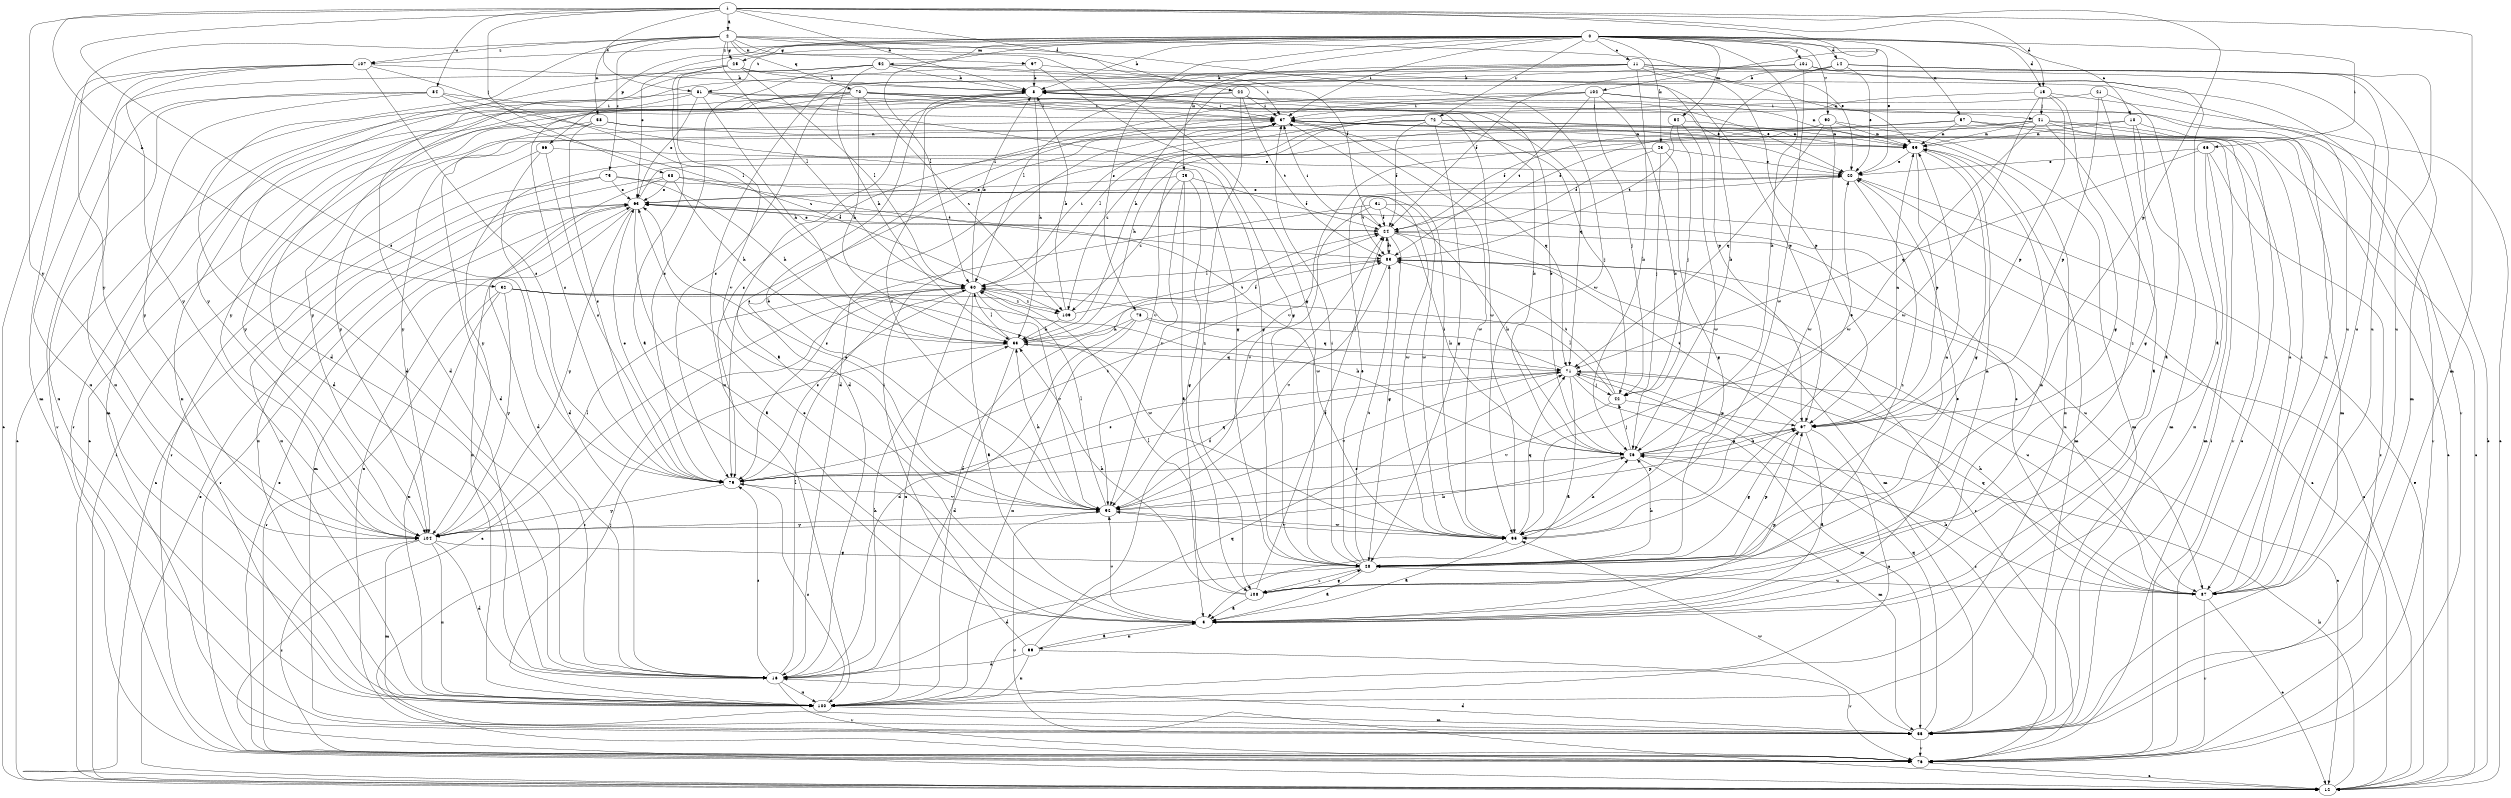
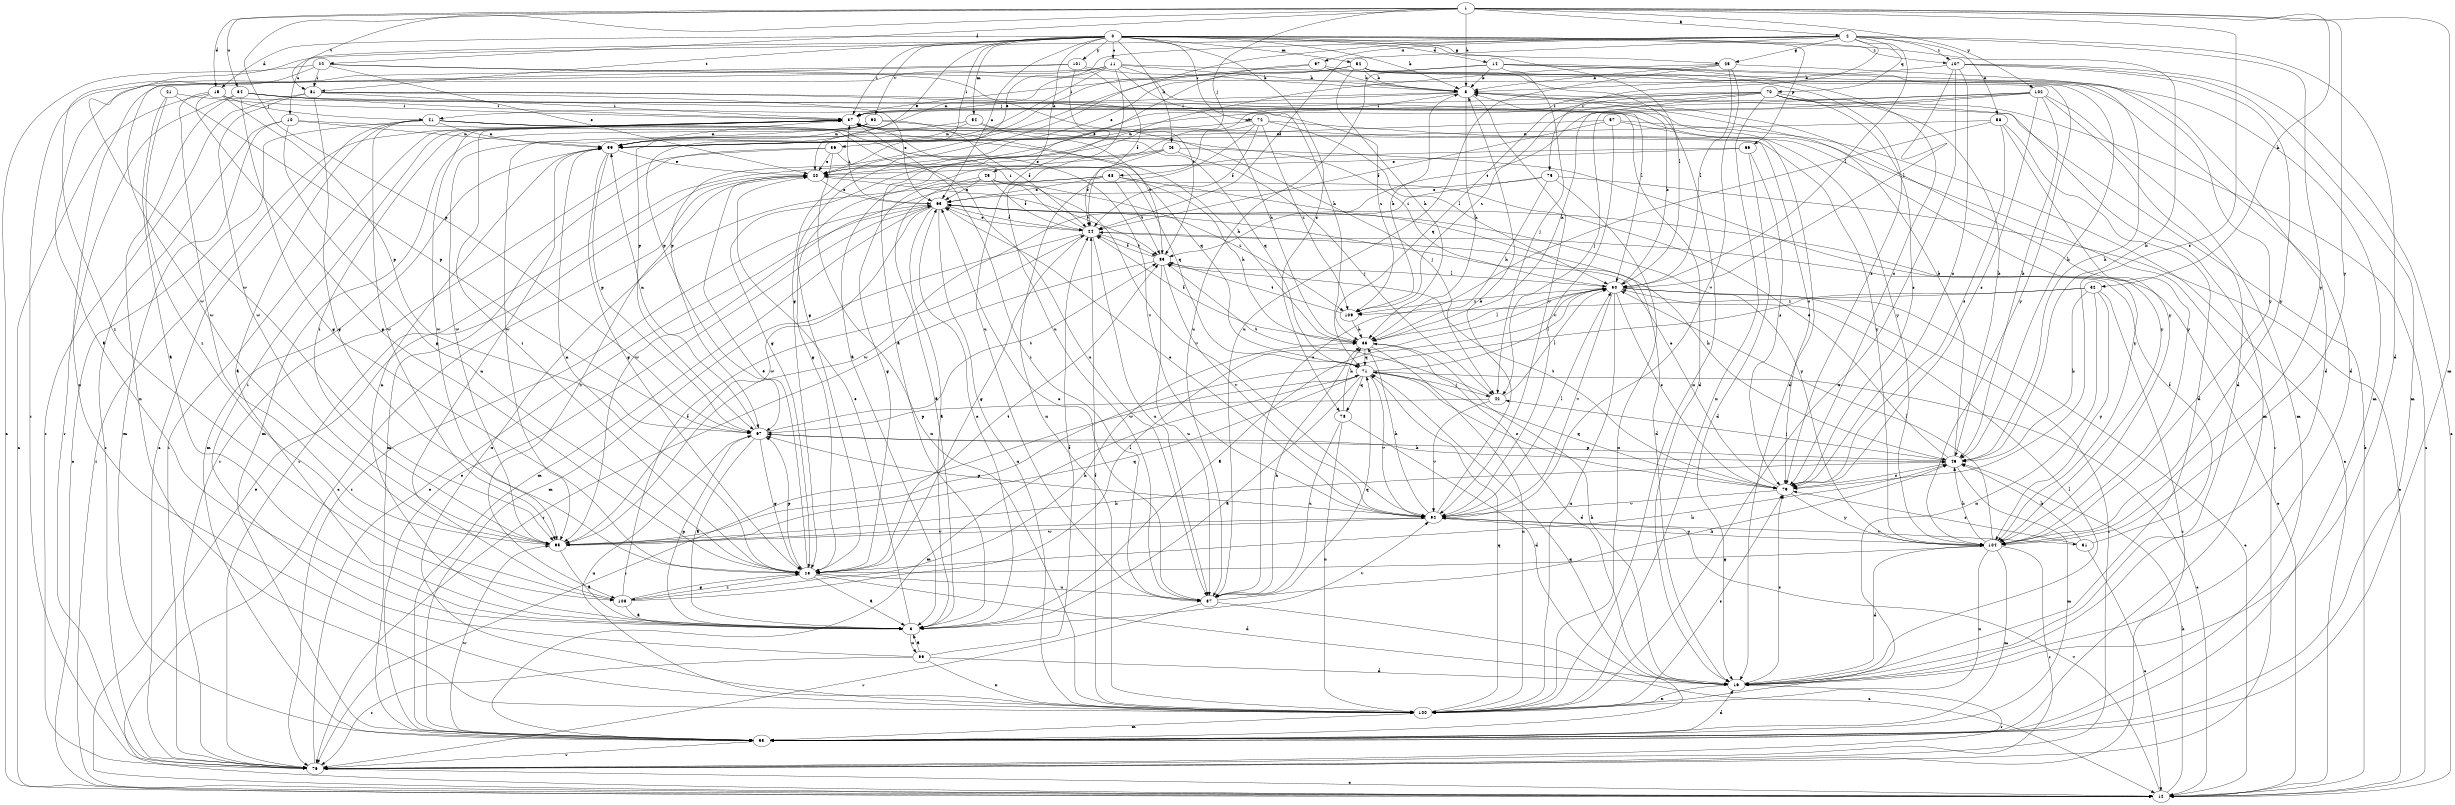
(1860, 43) -> none
(1261, 106) -> (317, 76)
(1578, 221) -> (1552, 209)
(1252, 347) -> (1758, 530)
(1351, 351) -> (1356, 393)
(1188, 388) -> (879, 358)
(611, 525) -> (1524, 531)
